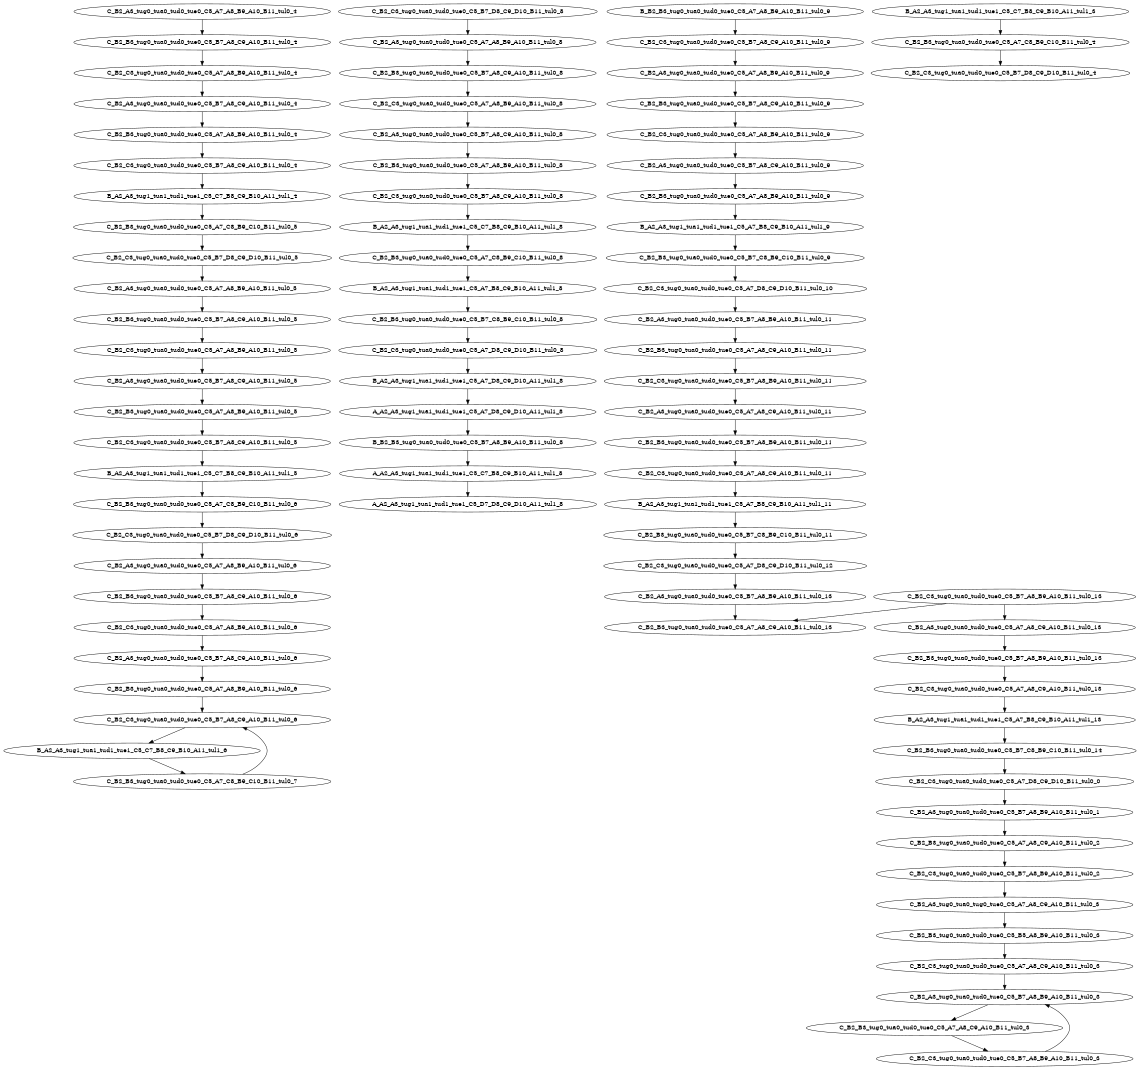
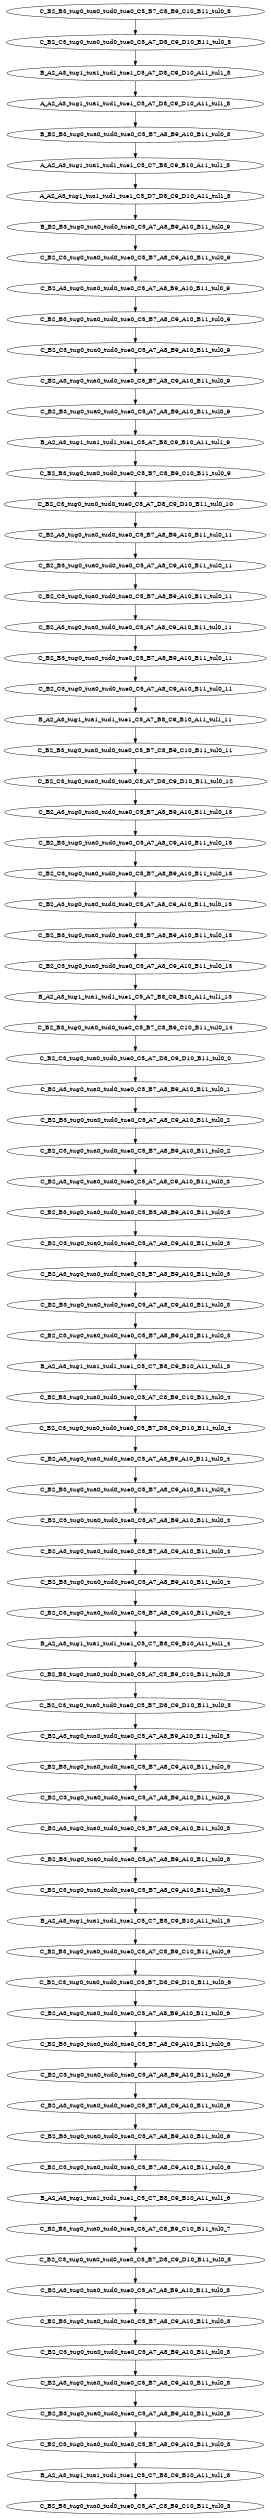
none -> (135, 210)
(468, 289) -> none
(872, 612) -> (135, 856)
(267, 753) -> (135, 2242)
(1005, 905) -> (135, 1182)
(1069, 1030) -> (135, 1349)
none -> (135, 1442)
